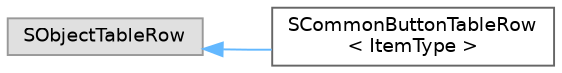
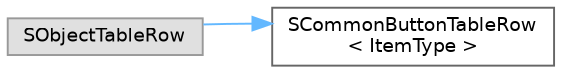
(247, 50) -> (228, 24)
